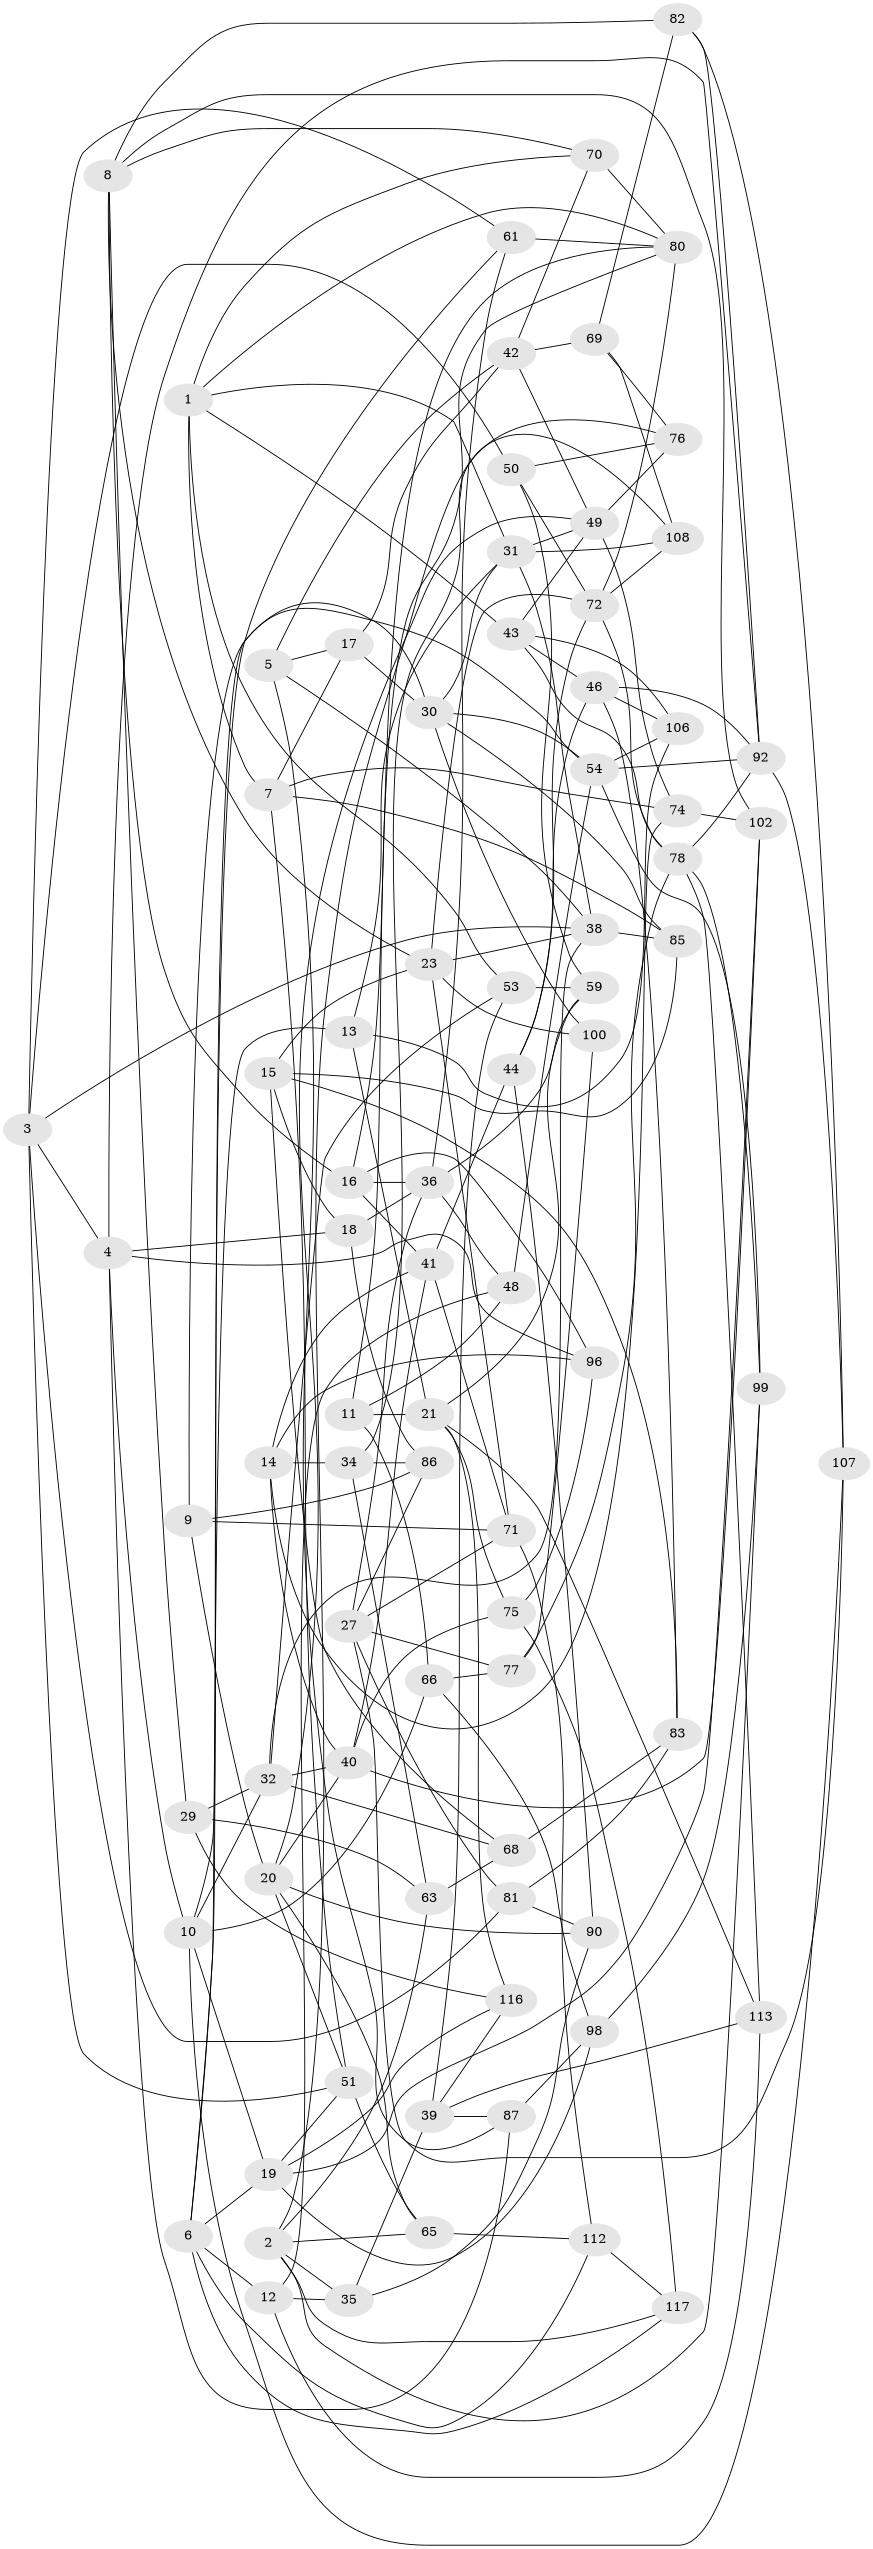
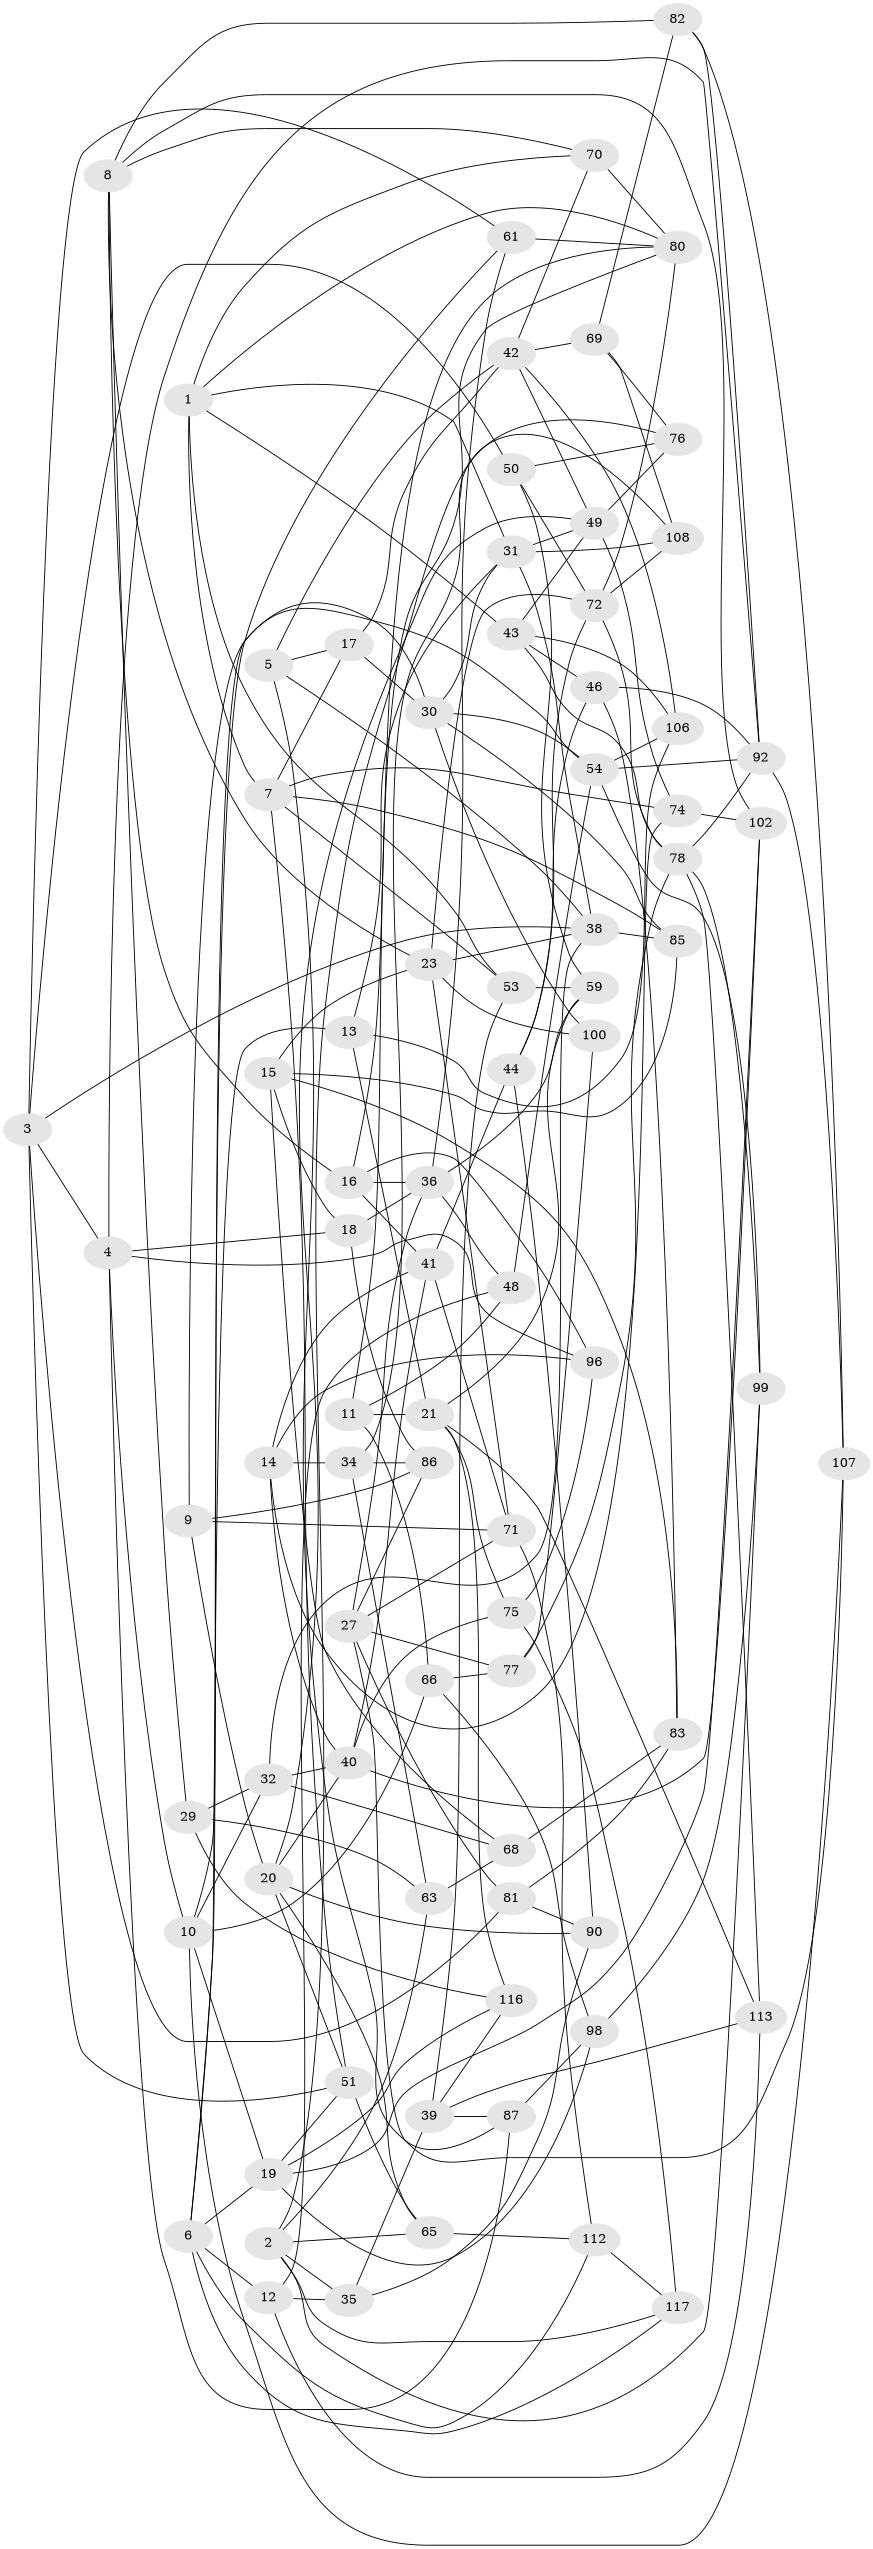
(636, 708) -> (635, 535)
(293, 1491) -> (401, 899)
